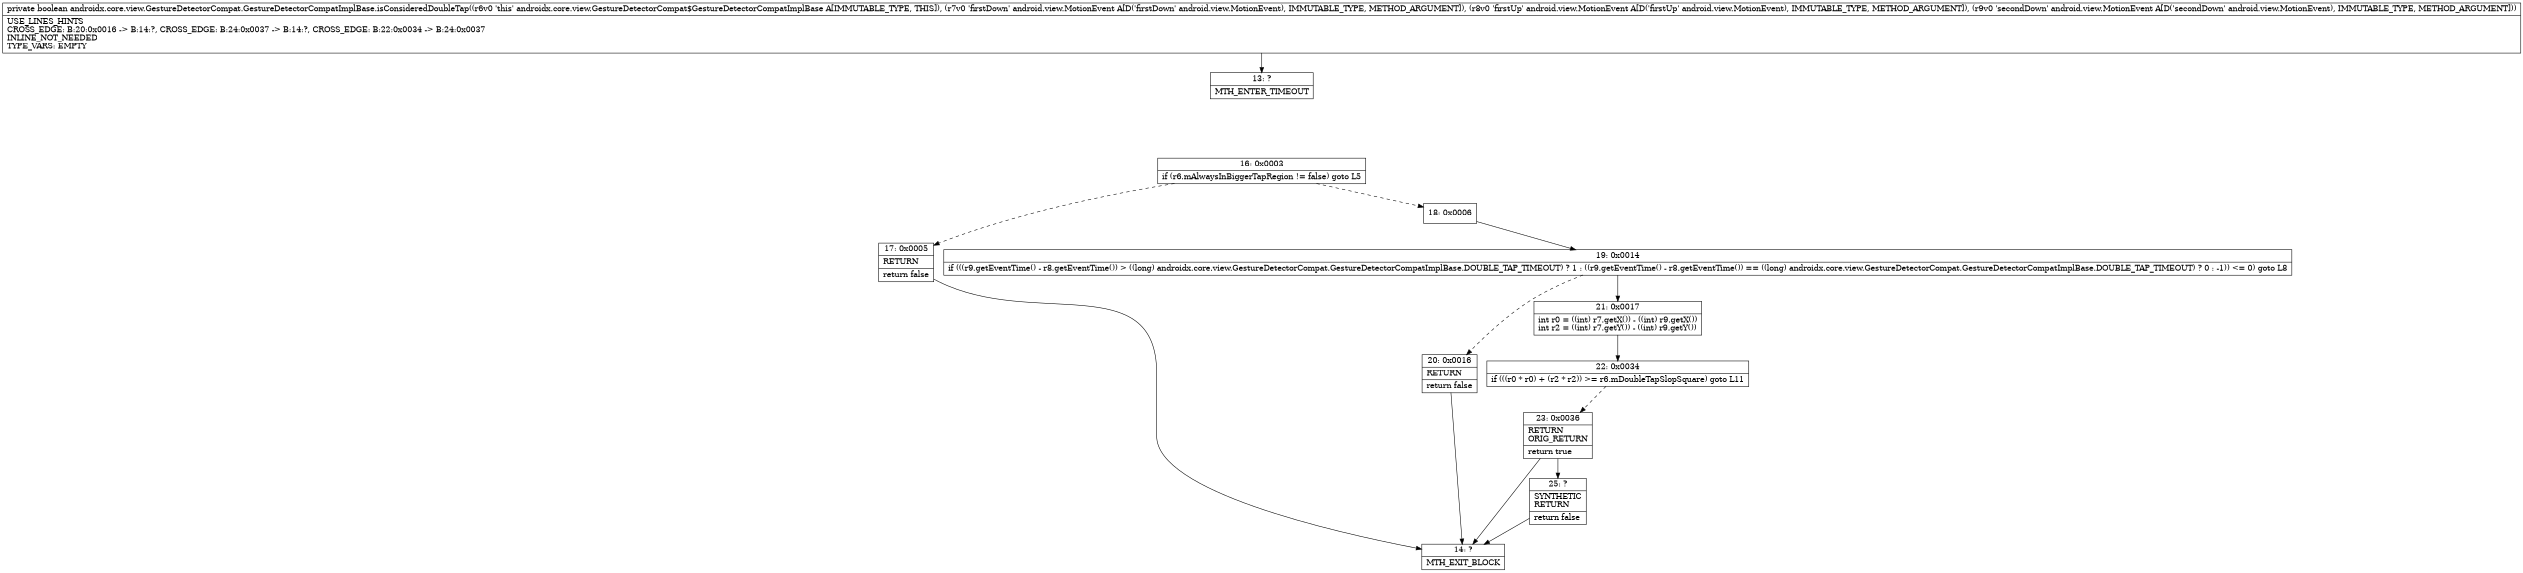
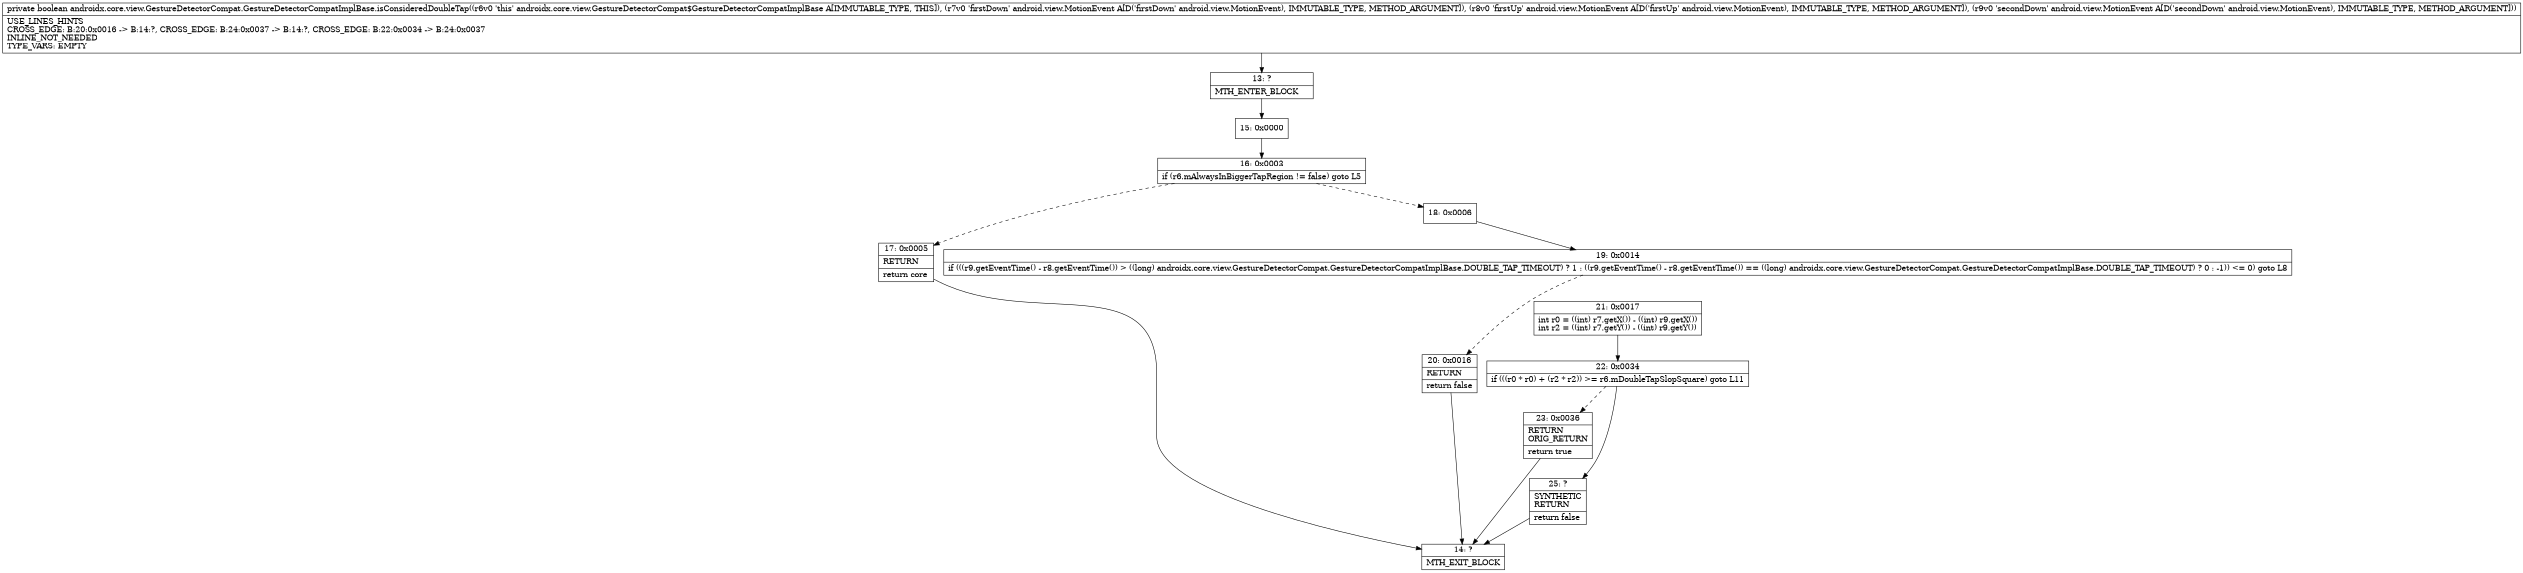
(1262, 92) -> (1257, 92)
none -> (1262, 128)
(906, 275) -> (905, 275)
(1618, 286) -> none
(1558, 466) -> (1608, 433)
